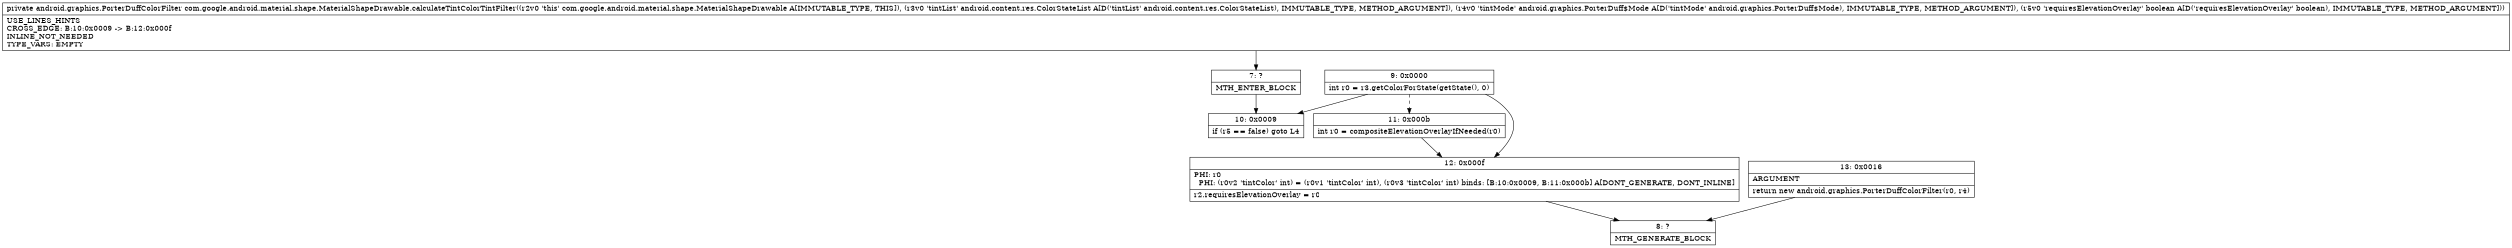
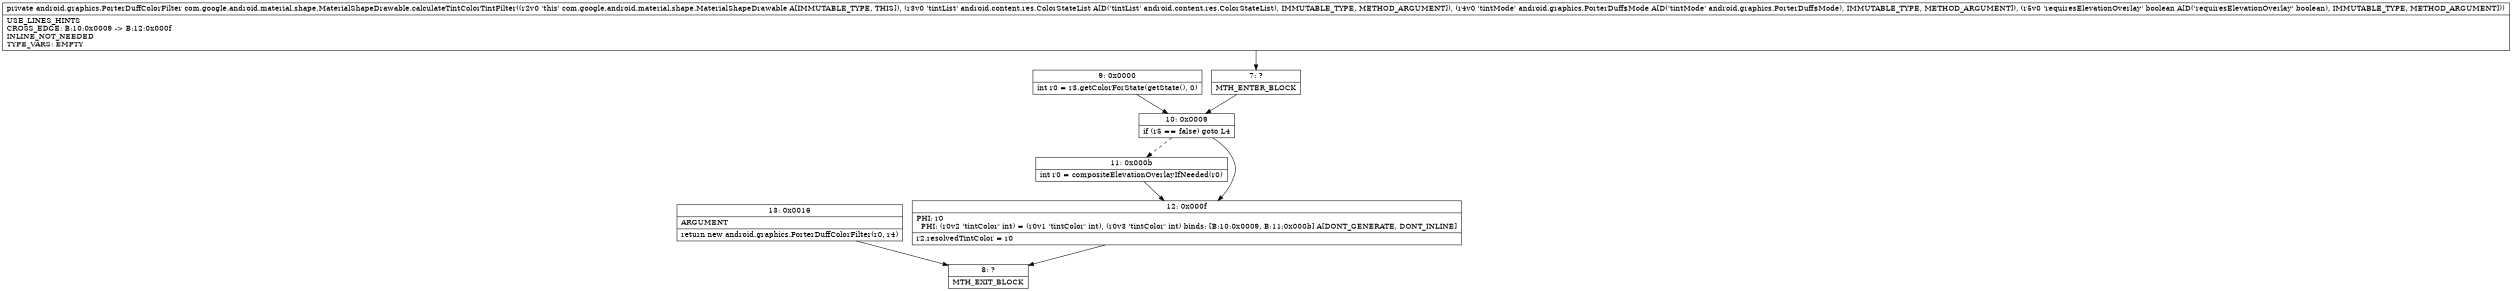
(1409, 101) -> (1161, 146)
(1513, 120) -> (1235, 165)
(1257, 195) -> (965, 239)
(1663, 239) -> (988, 282)
